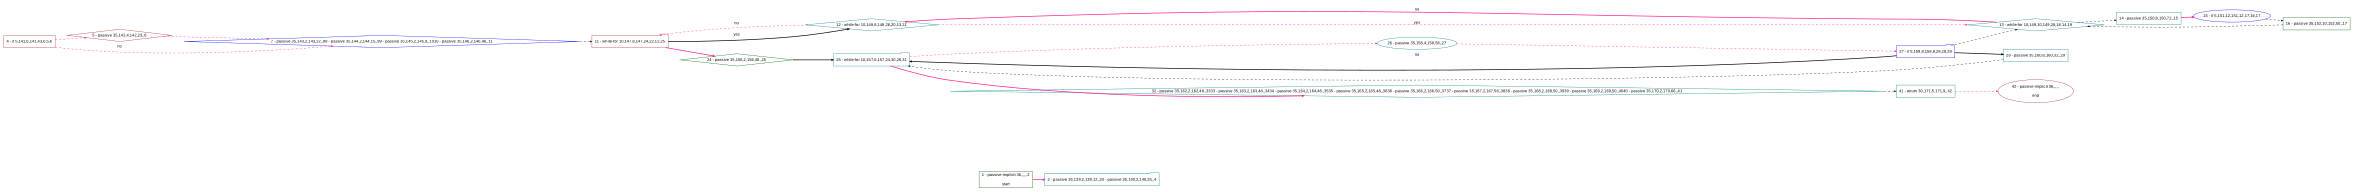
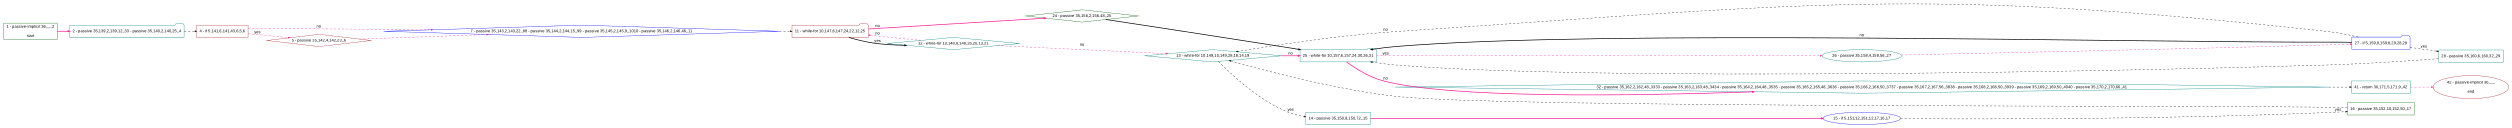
(1452, 13) -> (1290, 56)
(1417, 23) -> (1082, 45)
none -> (190, 31)
(1978, 54) -> (2423, 49)
